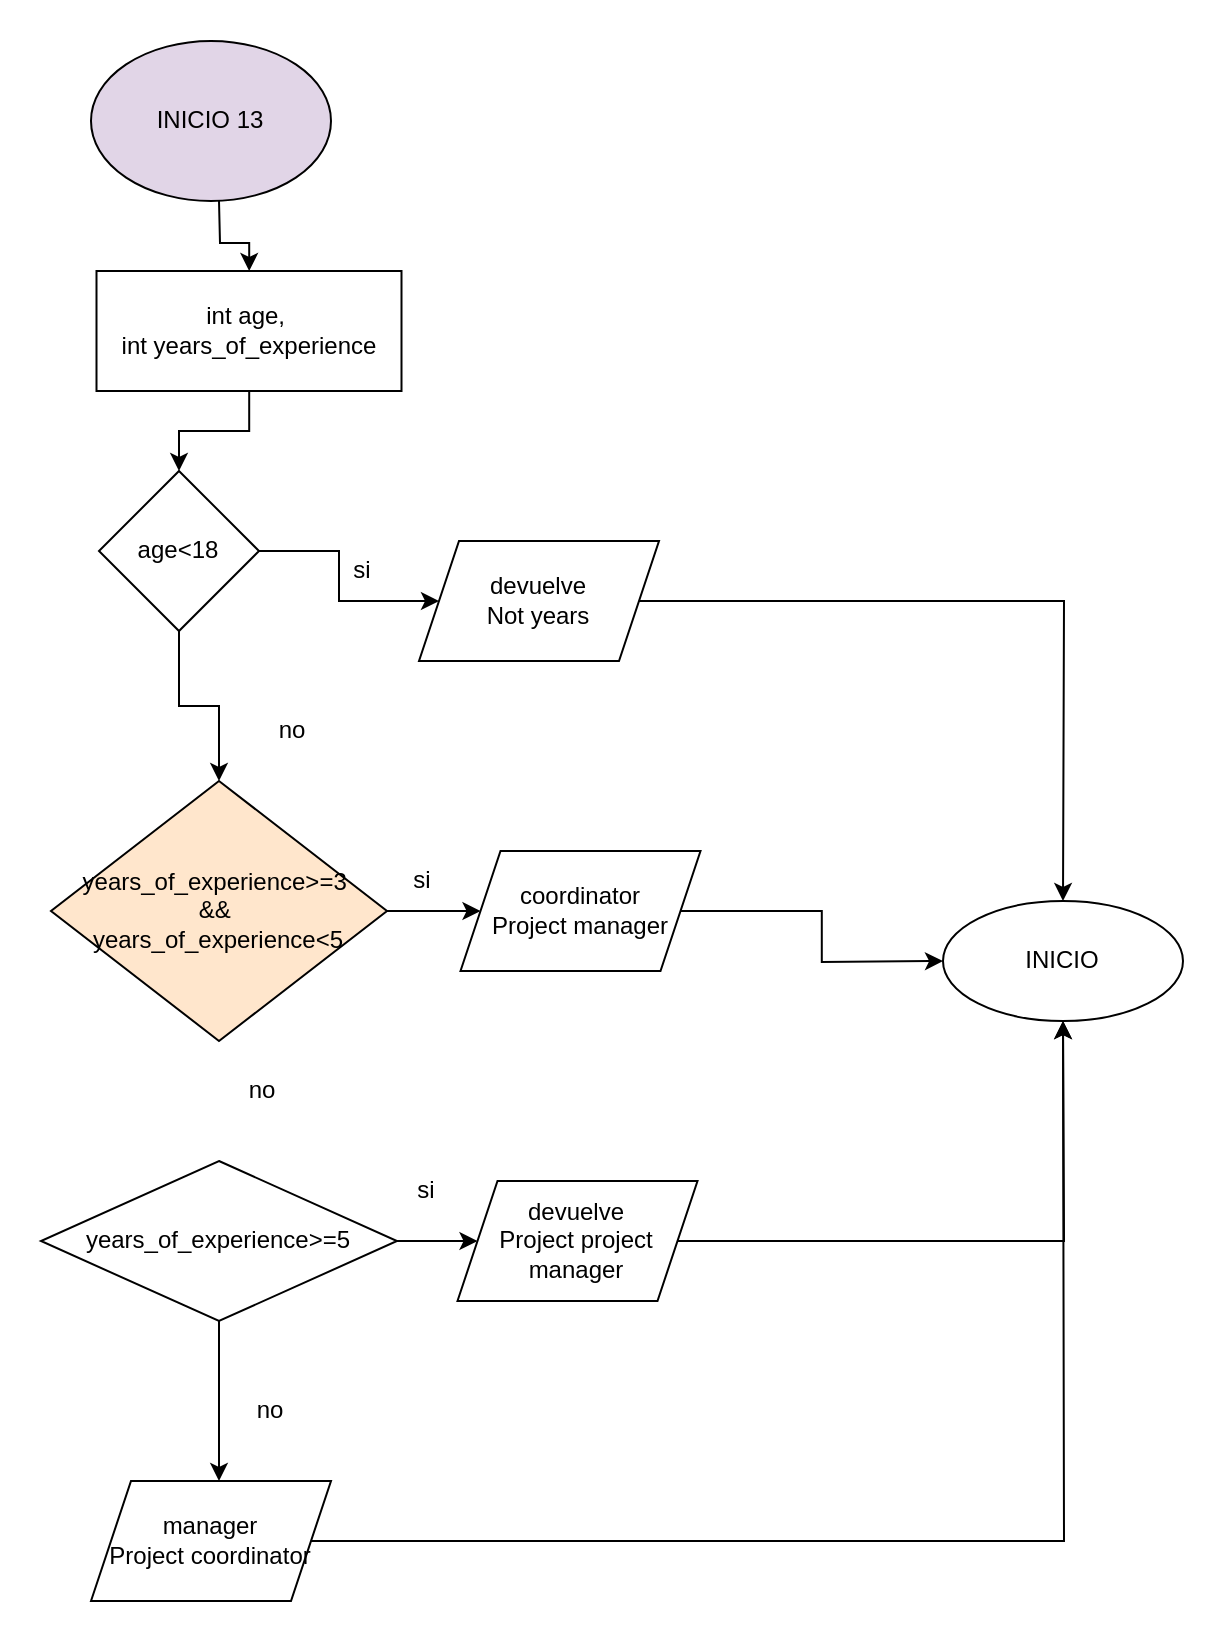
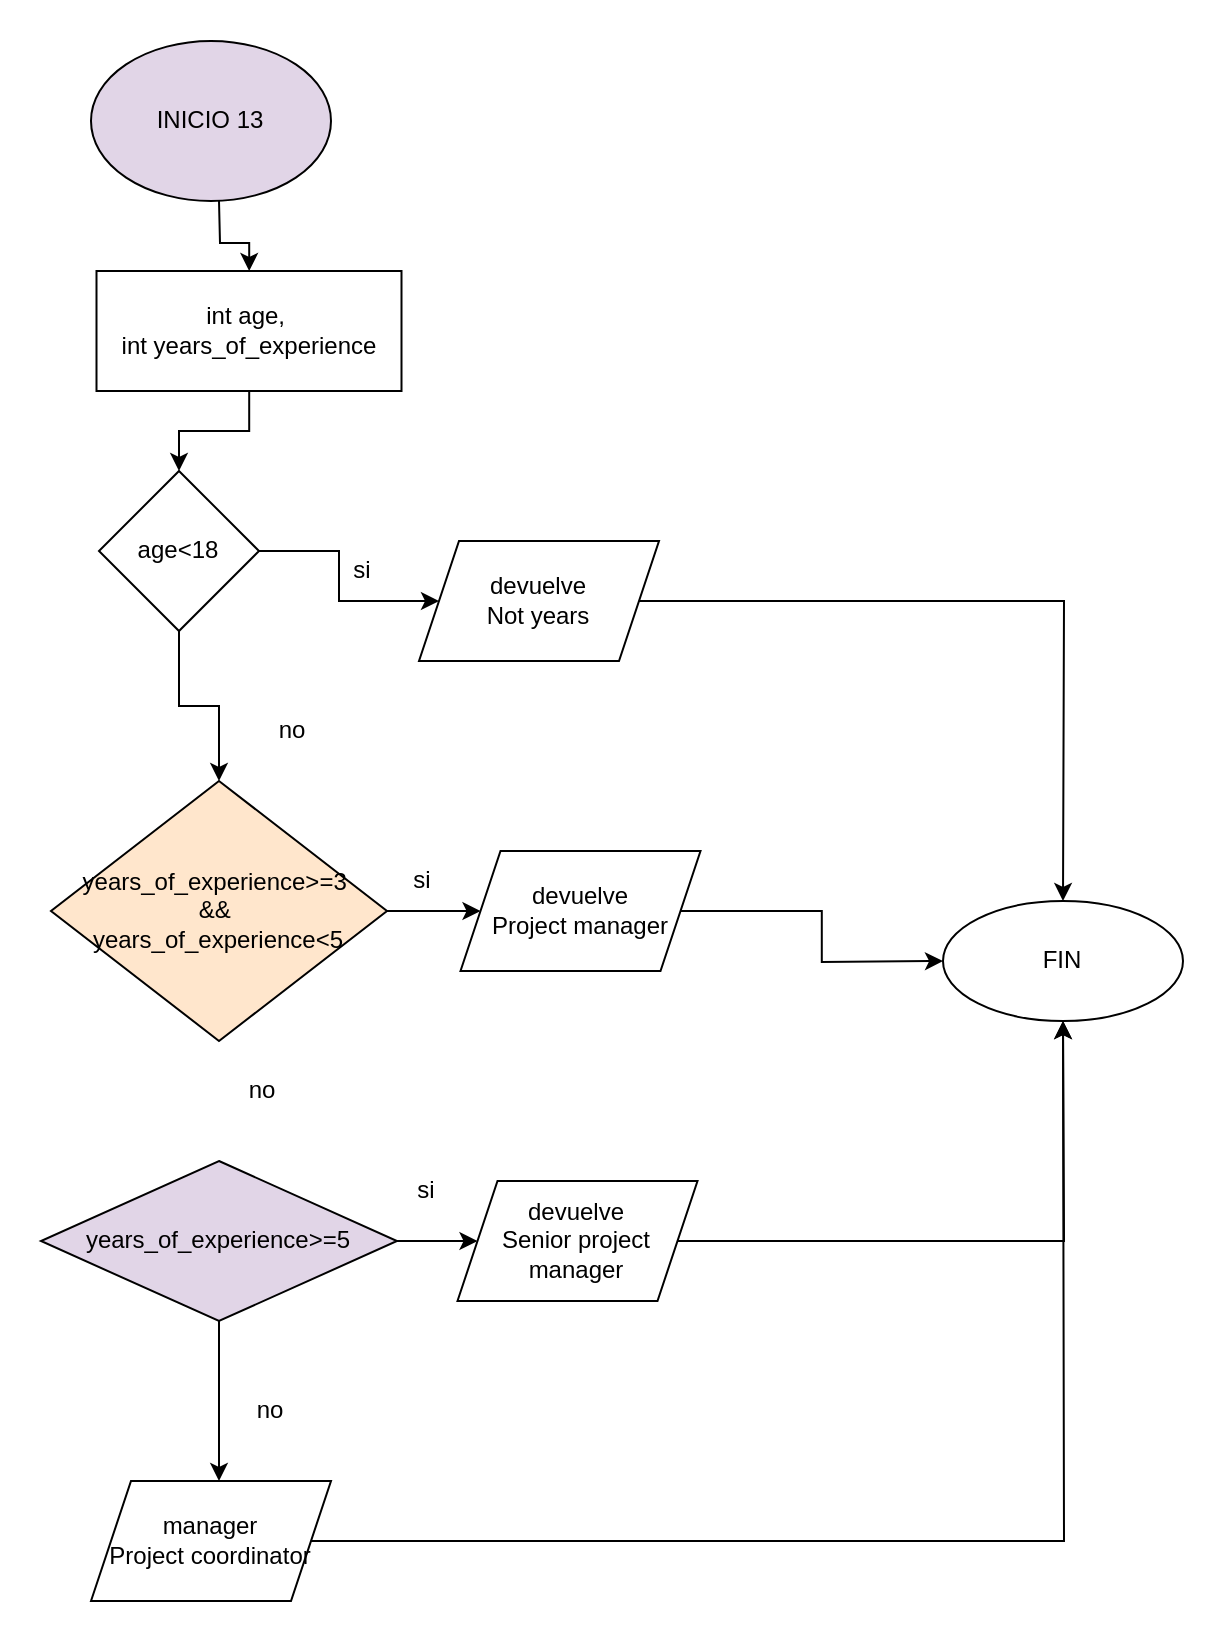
(581, 911) -> (581, 911)
(1063, 961) -> (1063, 961)
(219, 1241) -> (219, 1241)
(577, 1241) -> (577, 1241)
